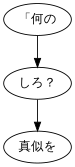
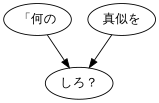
(38, 111) -> (103, 48)
